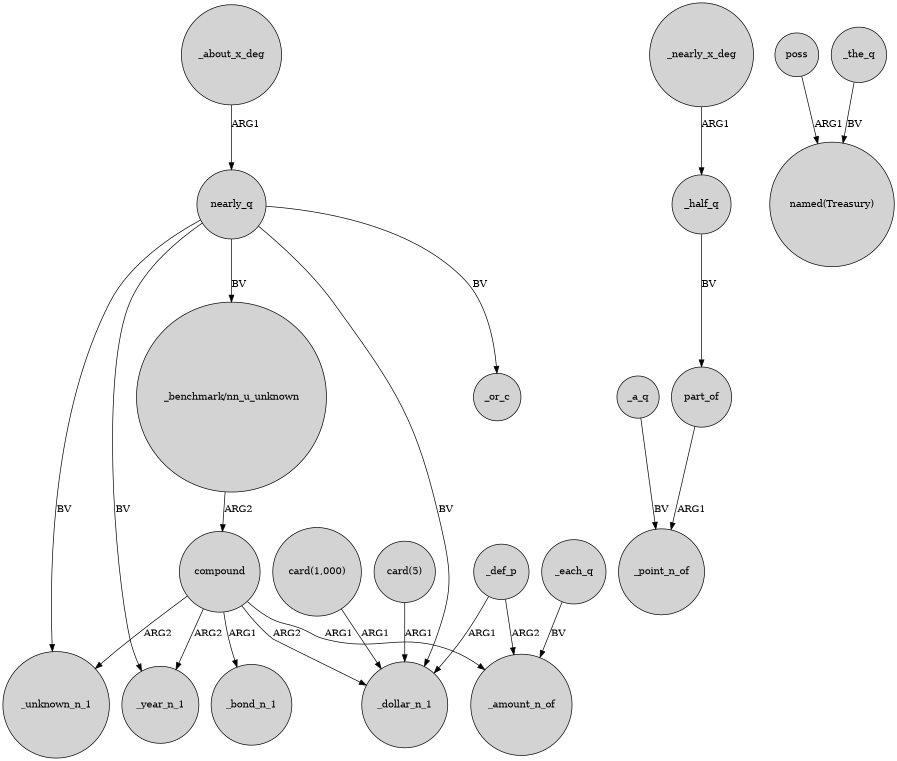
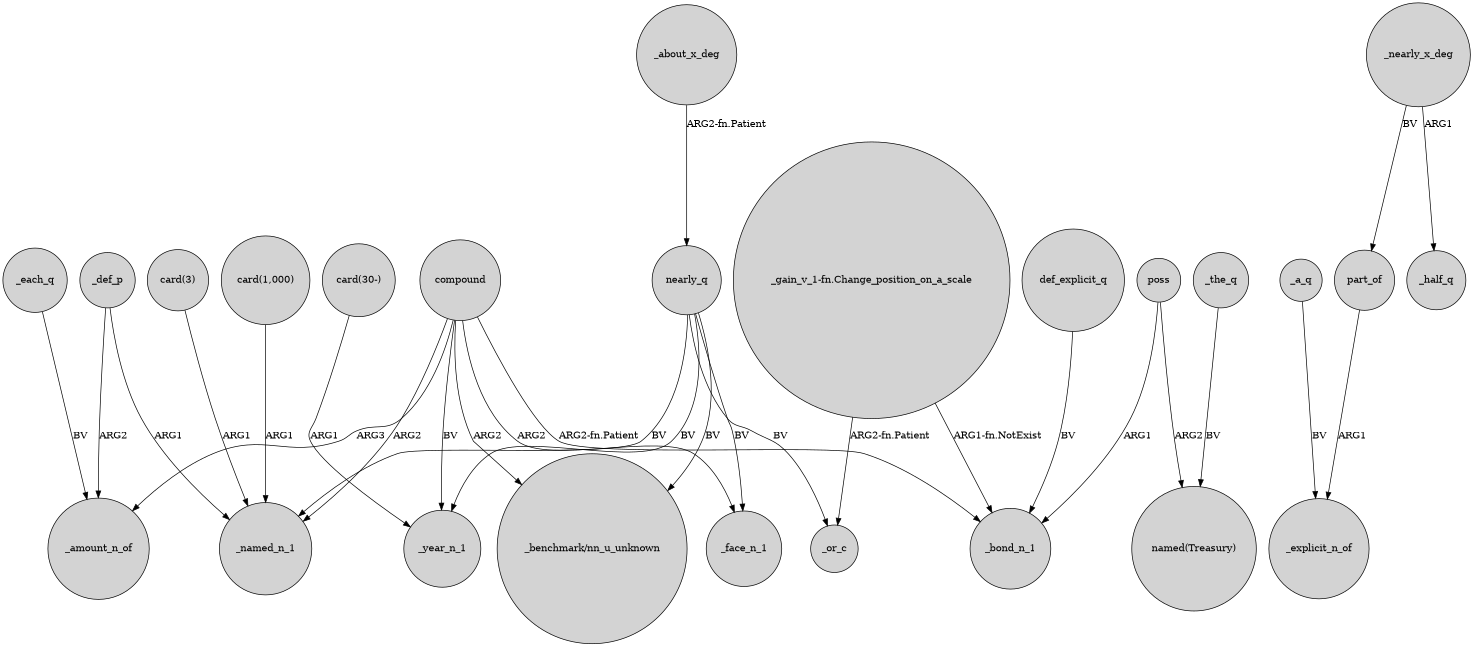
(246, 124) -> (726, 124)
(829, 124) -> (1189, 436)
none -> (359, 280)
none -> (872, 280)
none -> (1073, 280)
(702, 297) -> (1390, 175)
none -> (1128, 423)
(224, 508) -> (462, 410)
(405, 572) -> (178, 280)
(662, 572) -> (1319, 549)
(208, 634) -> (450, 436)
(243, 634) -> (599, 436)
(339, 634) -> (371, 436)
(56, 705) -> (744, 549)
(405, 705) -> (266, 549)
